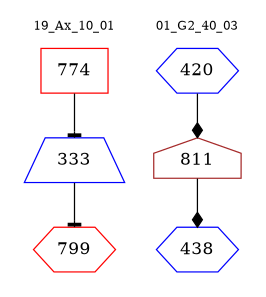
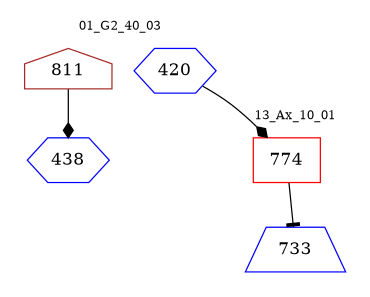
(74, 27) -> (296, 116)
(197, 108) -> (217, 95)
(74, 160) -> (296, 250)
(74, 250) -> none
